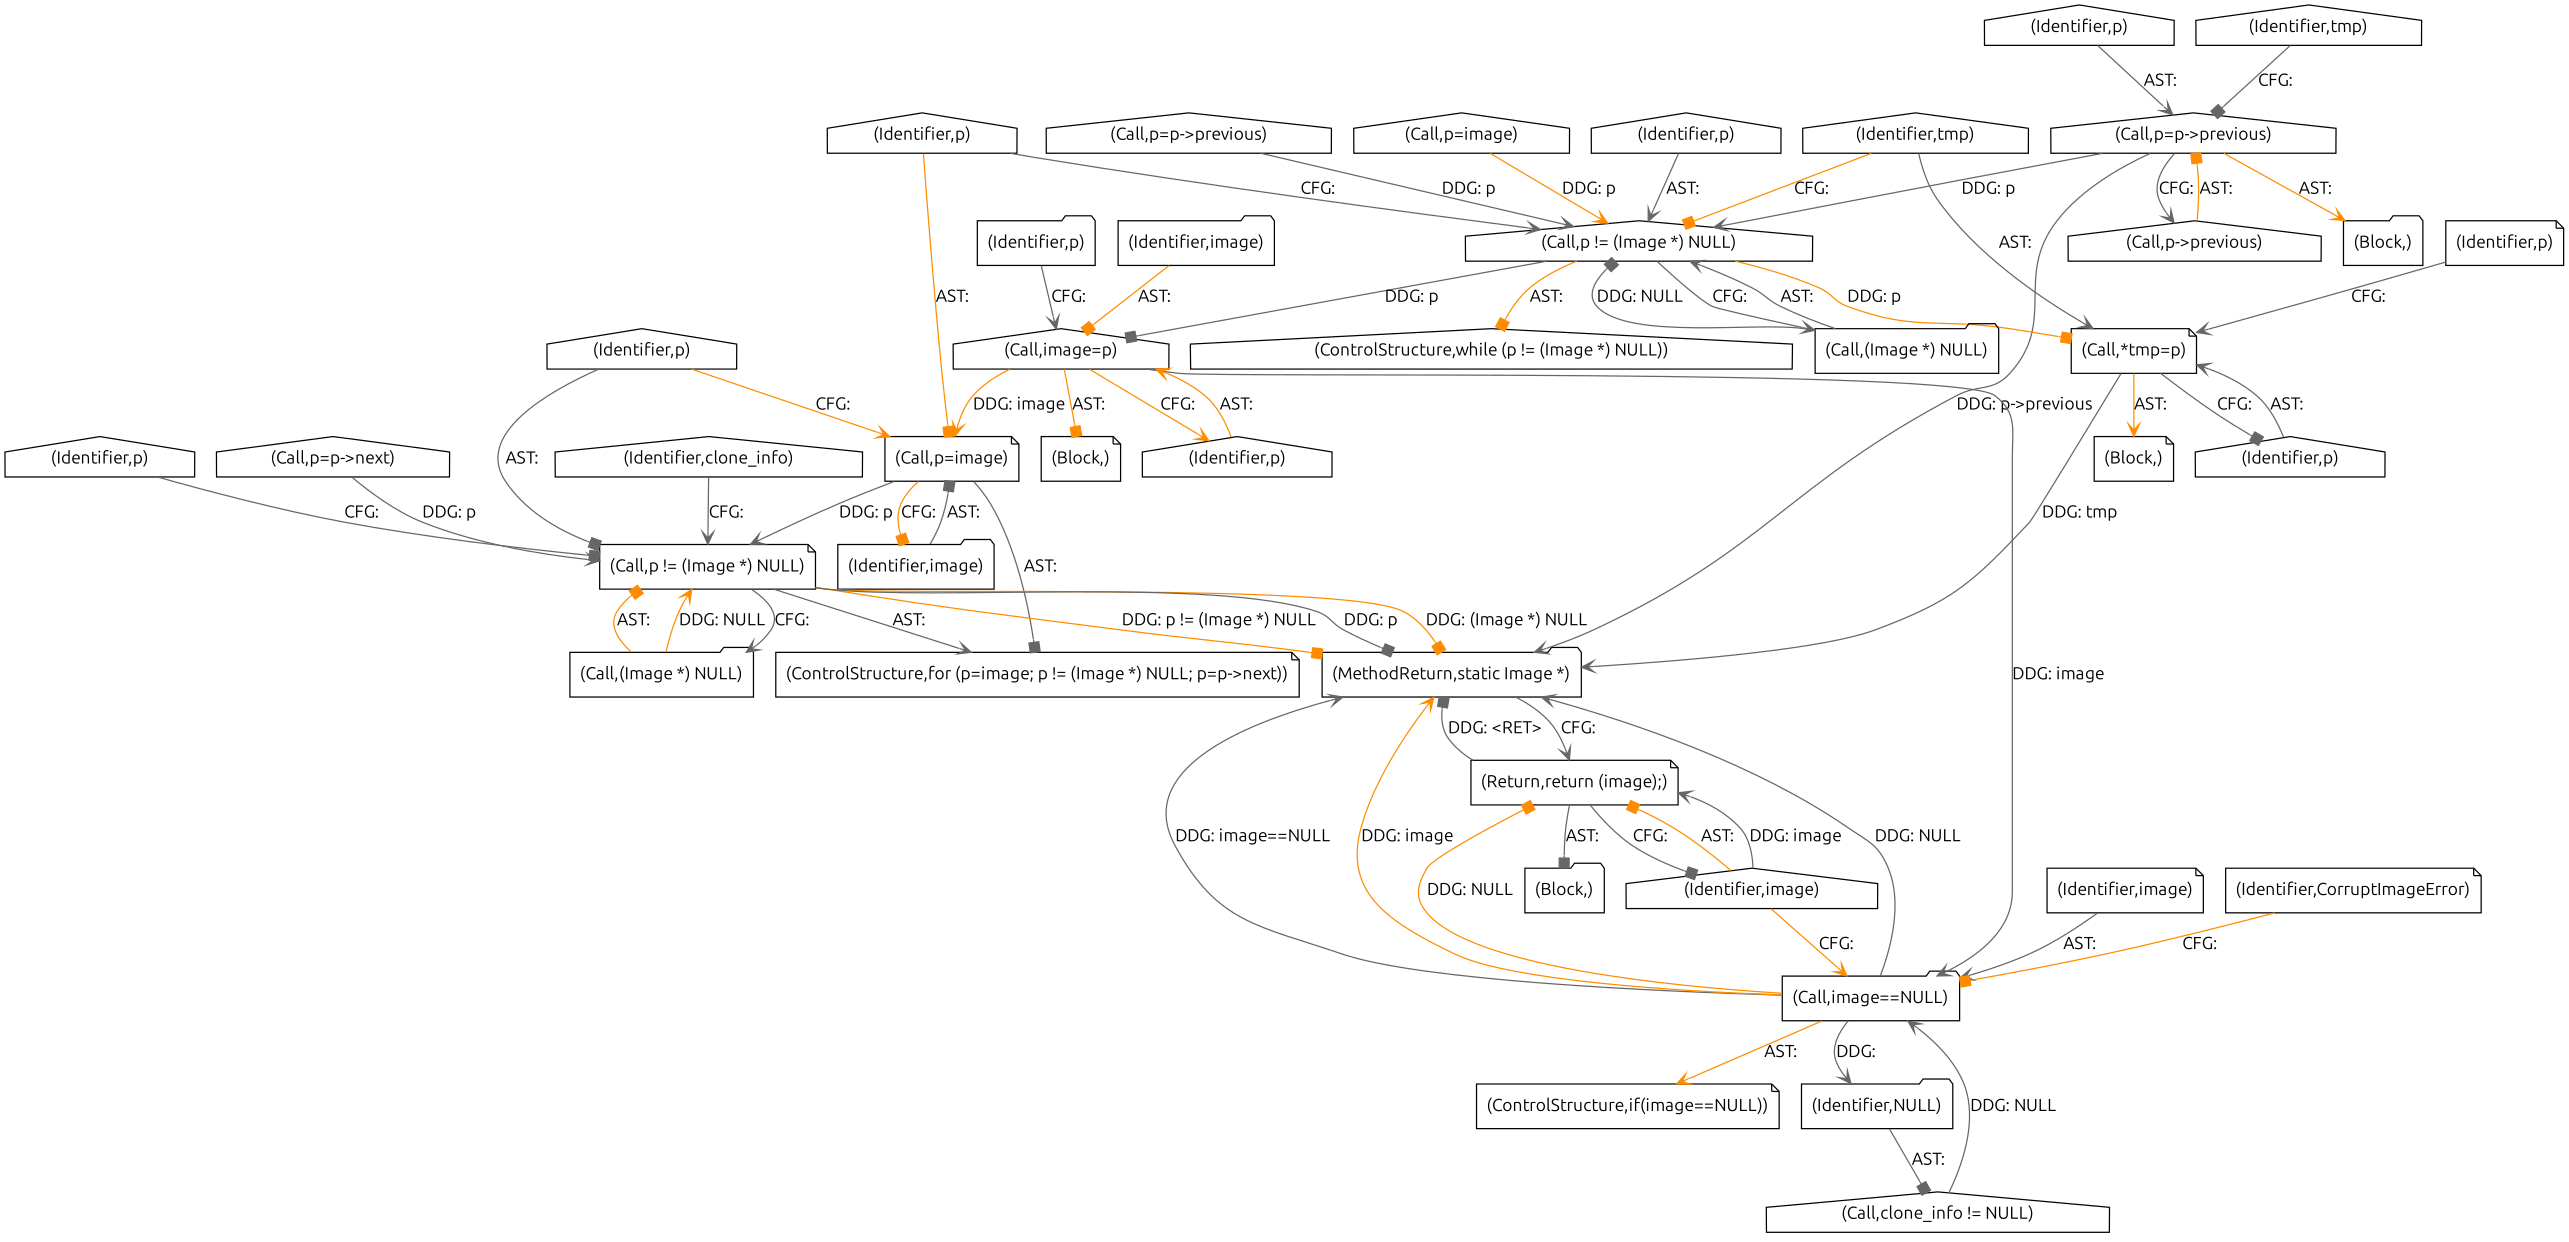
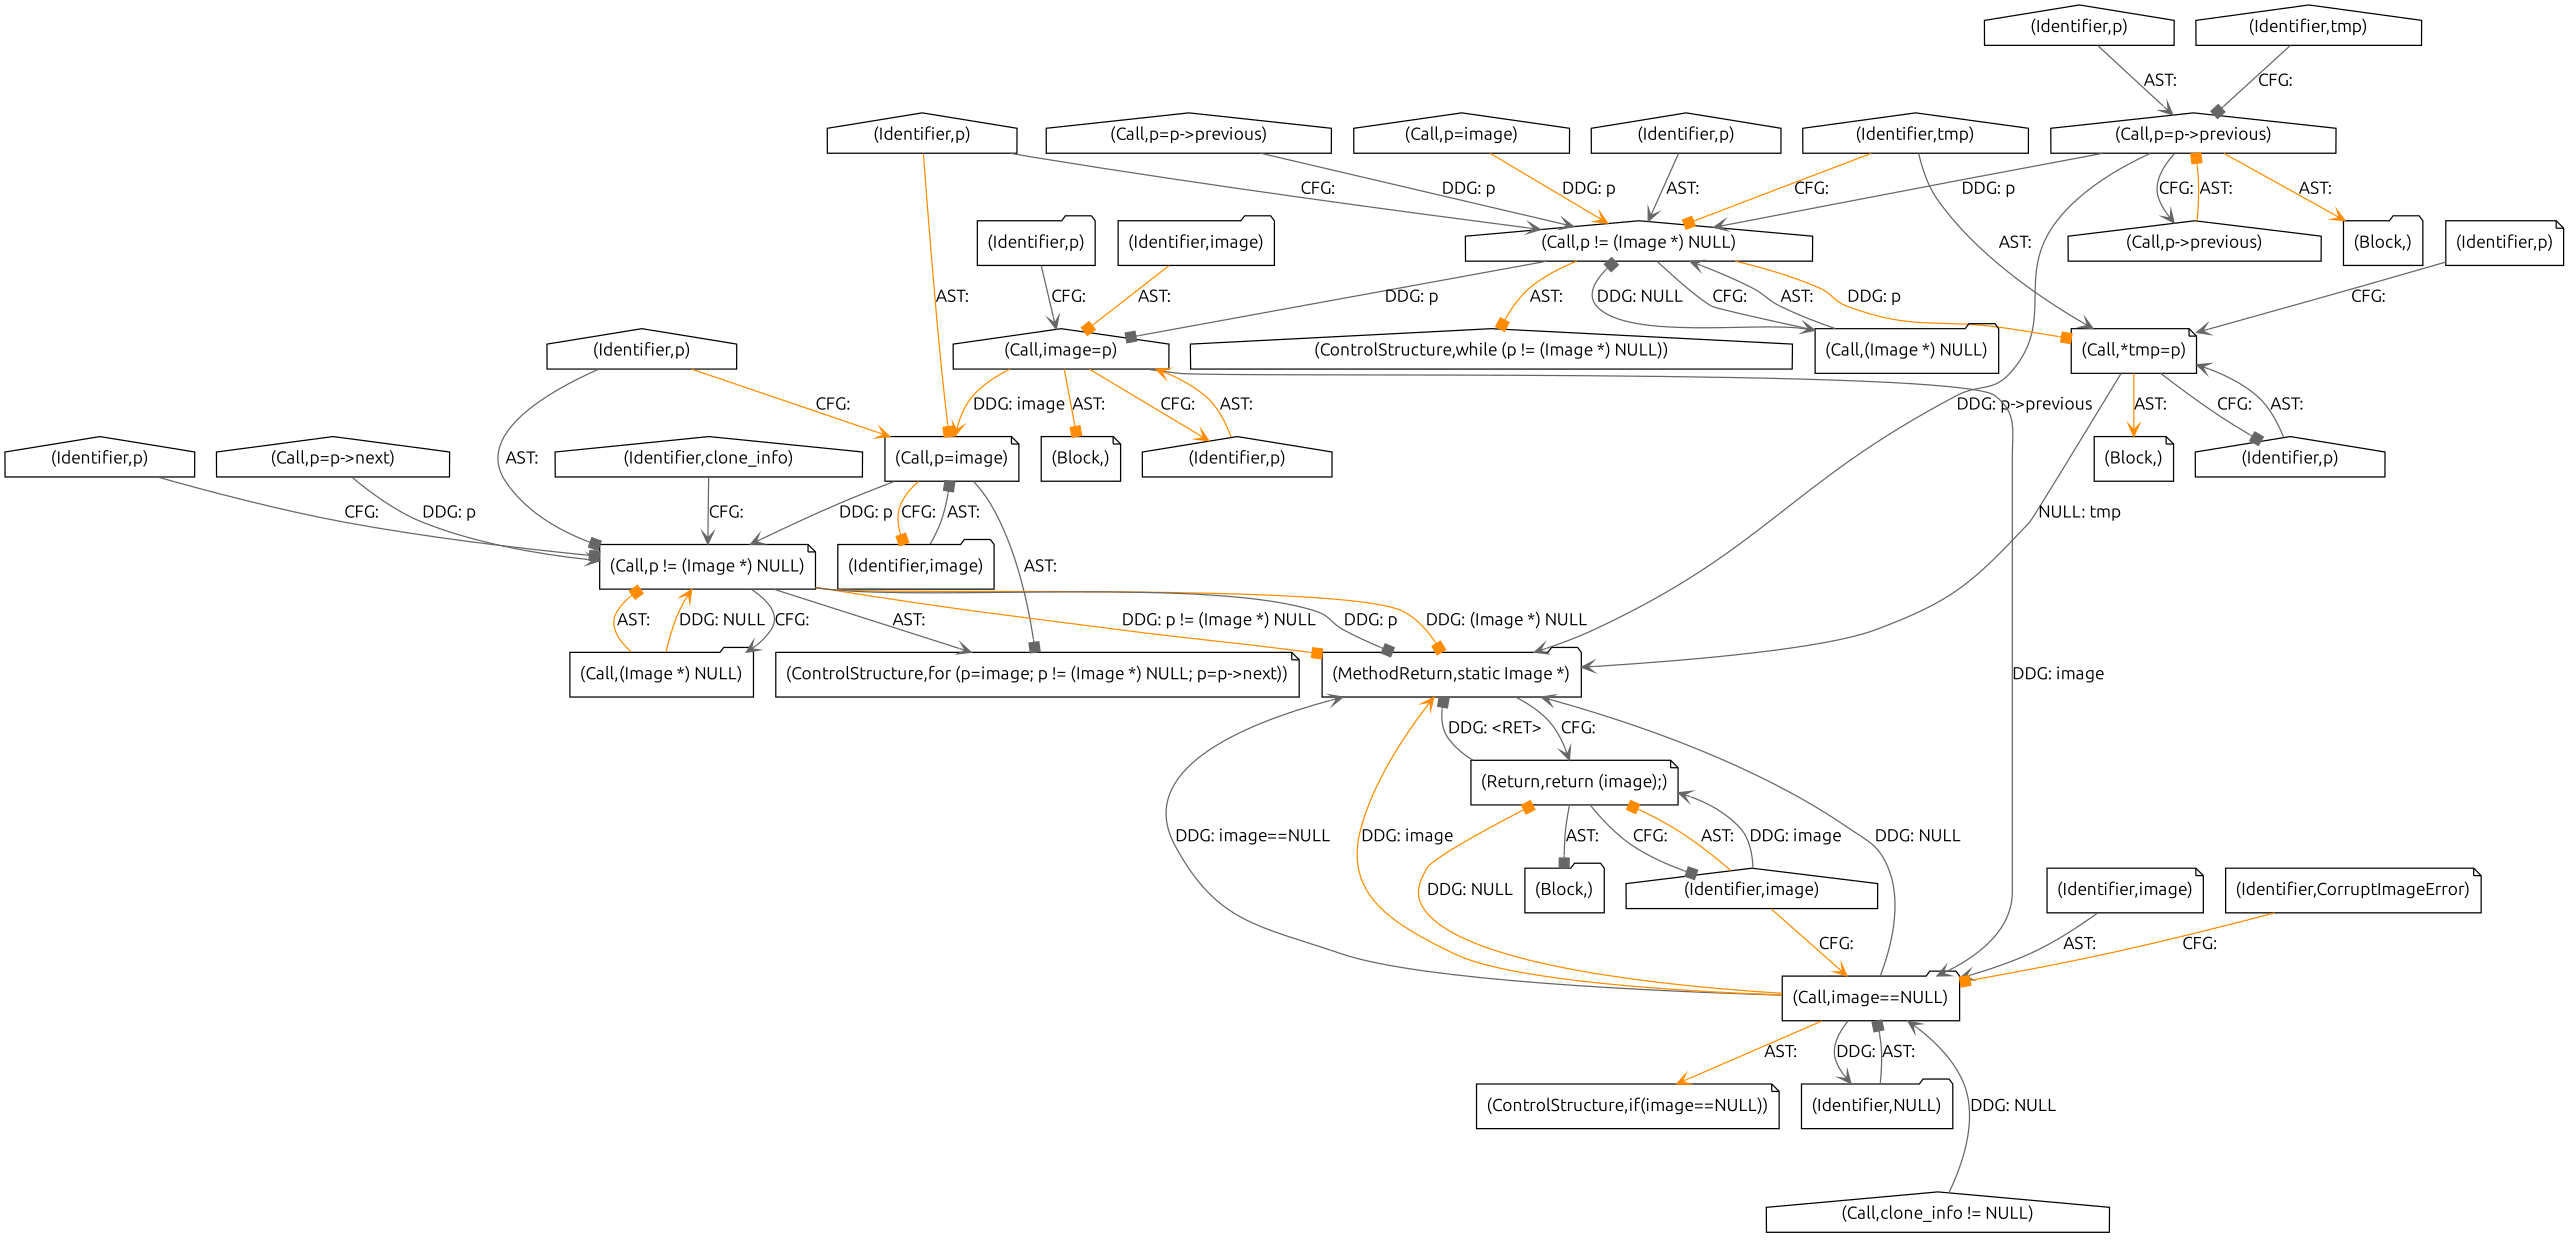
(2080, 513) -> (2080, 513)
(1905, 1155) -> (1882, 1059)
